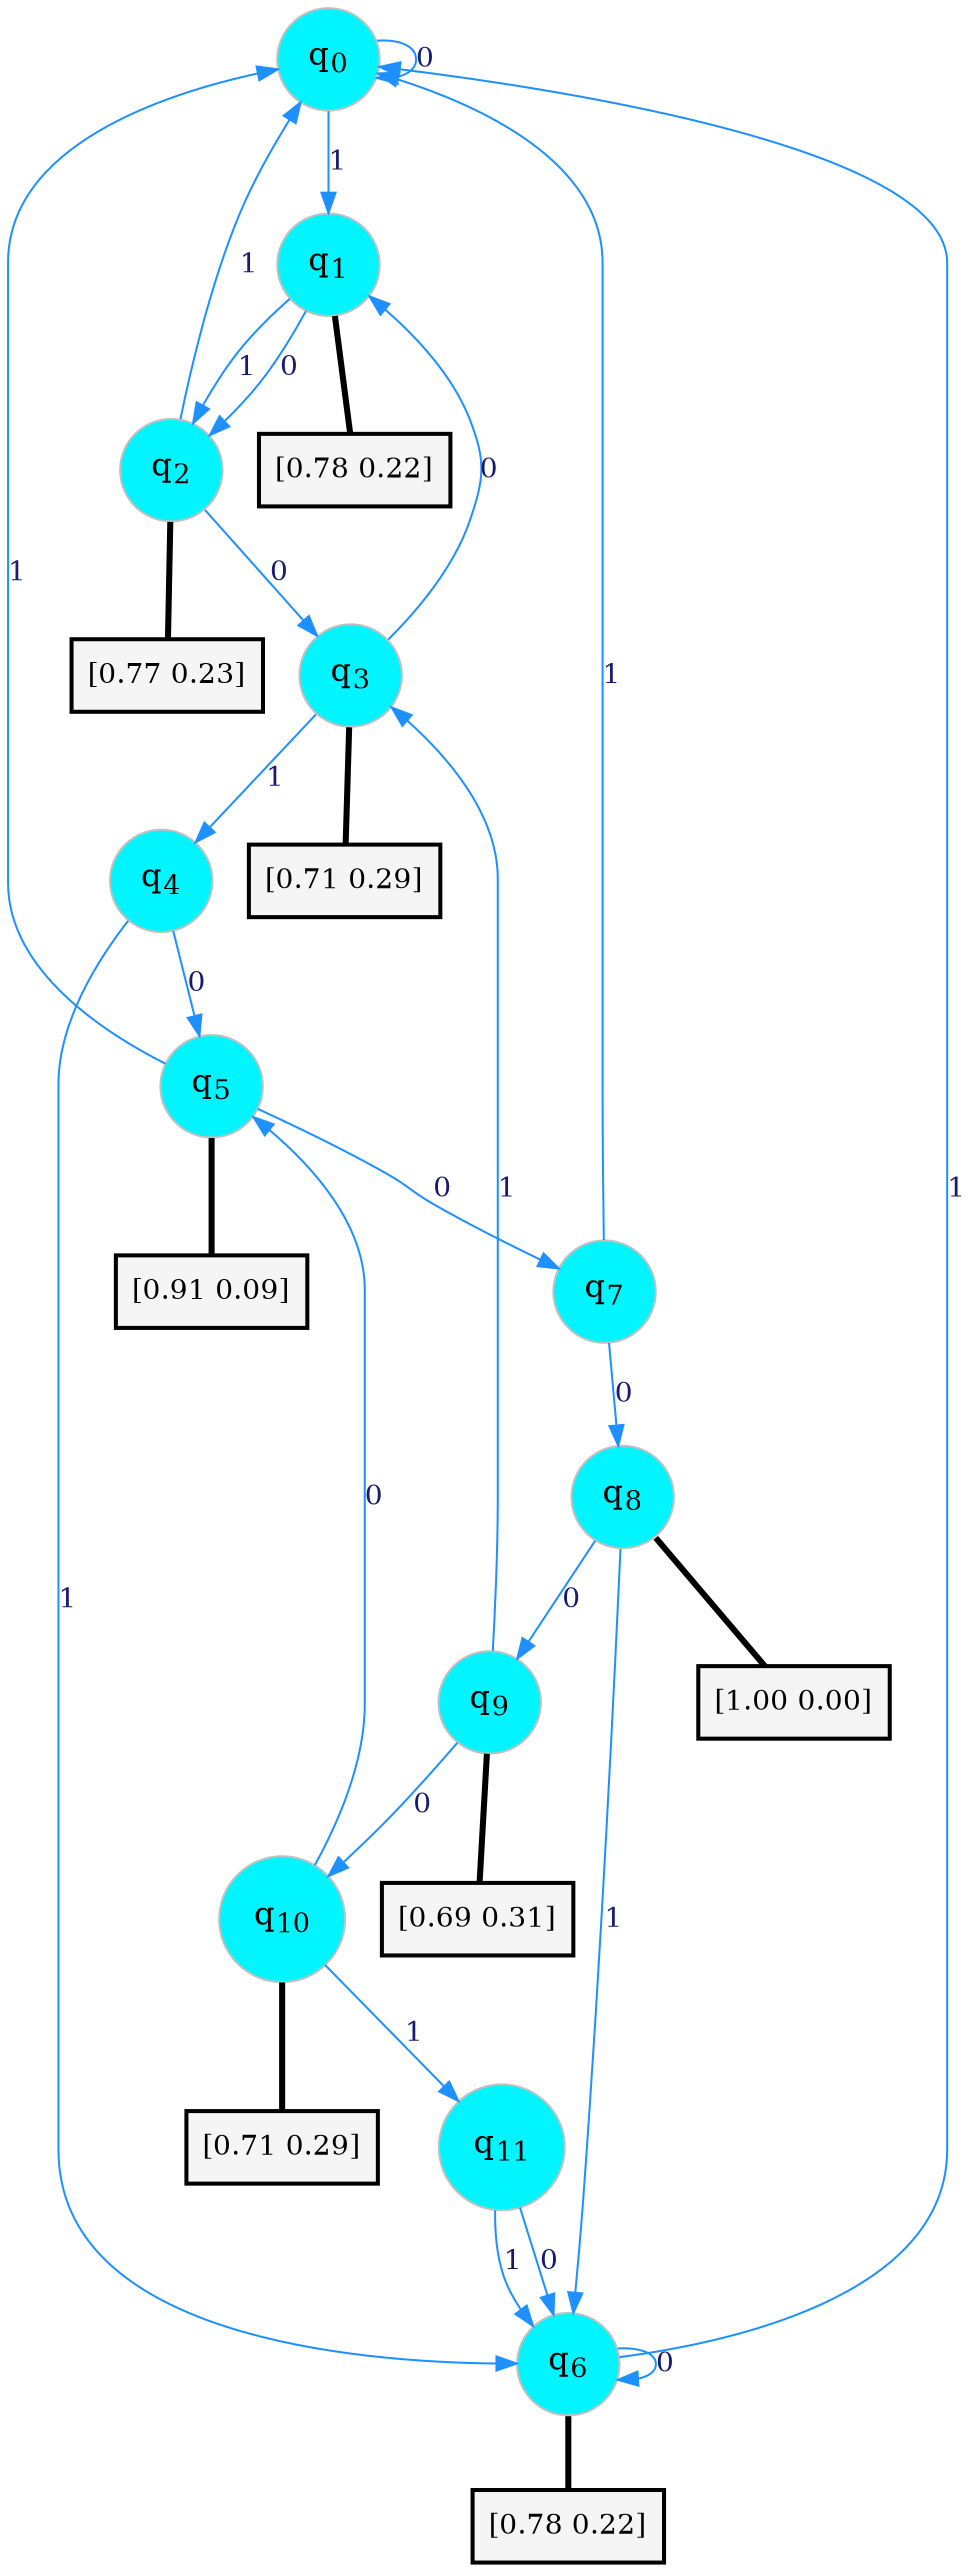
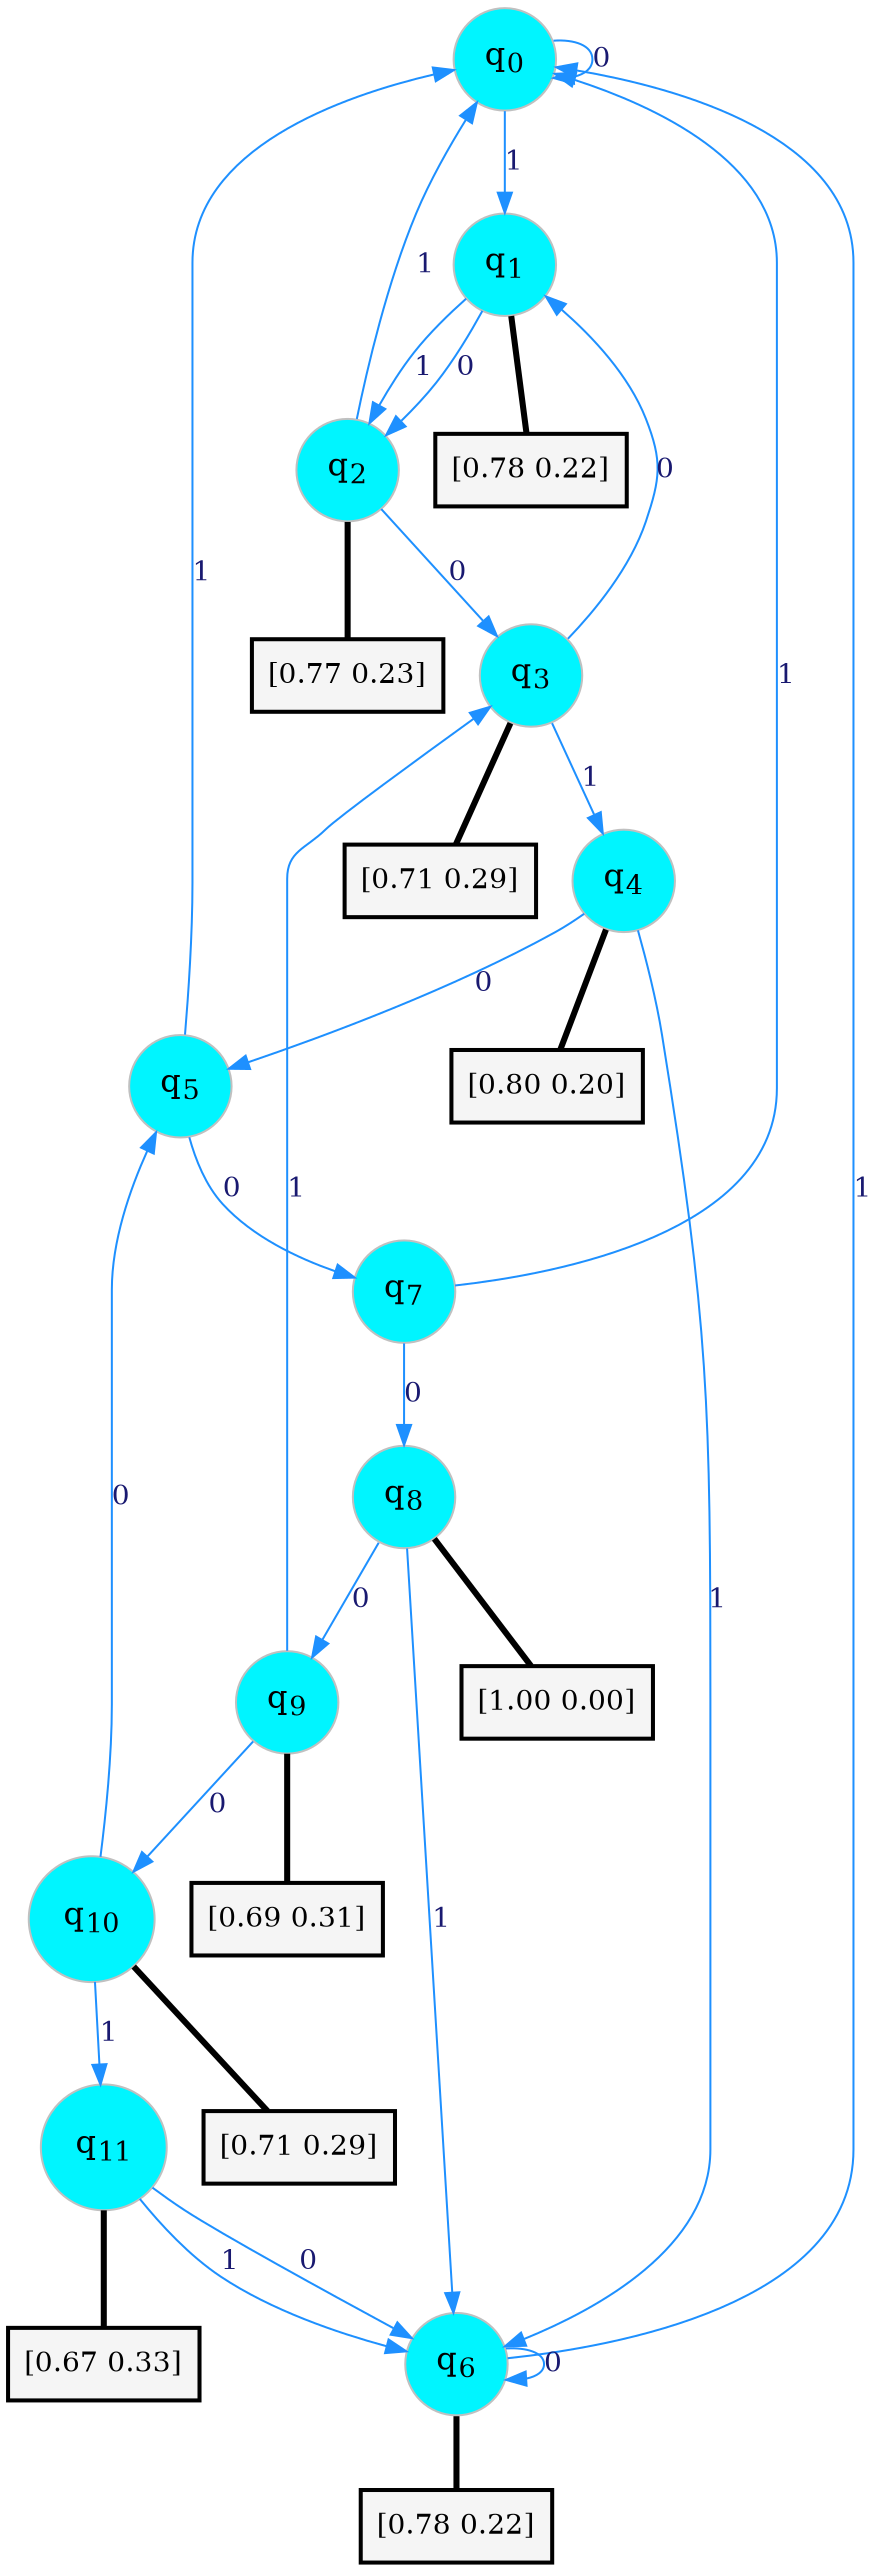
none -> (547, 1086)
(212, 1292) -> none
none -> (104, 2364)
